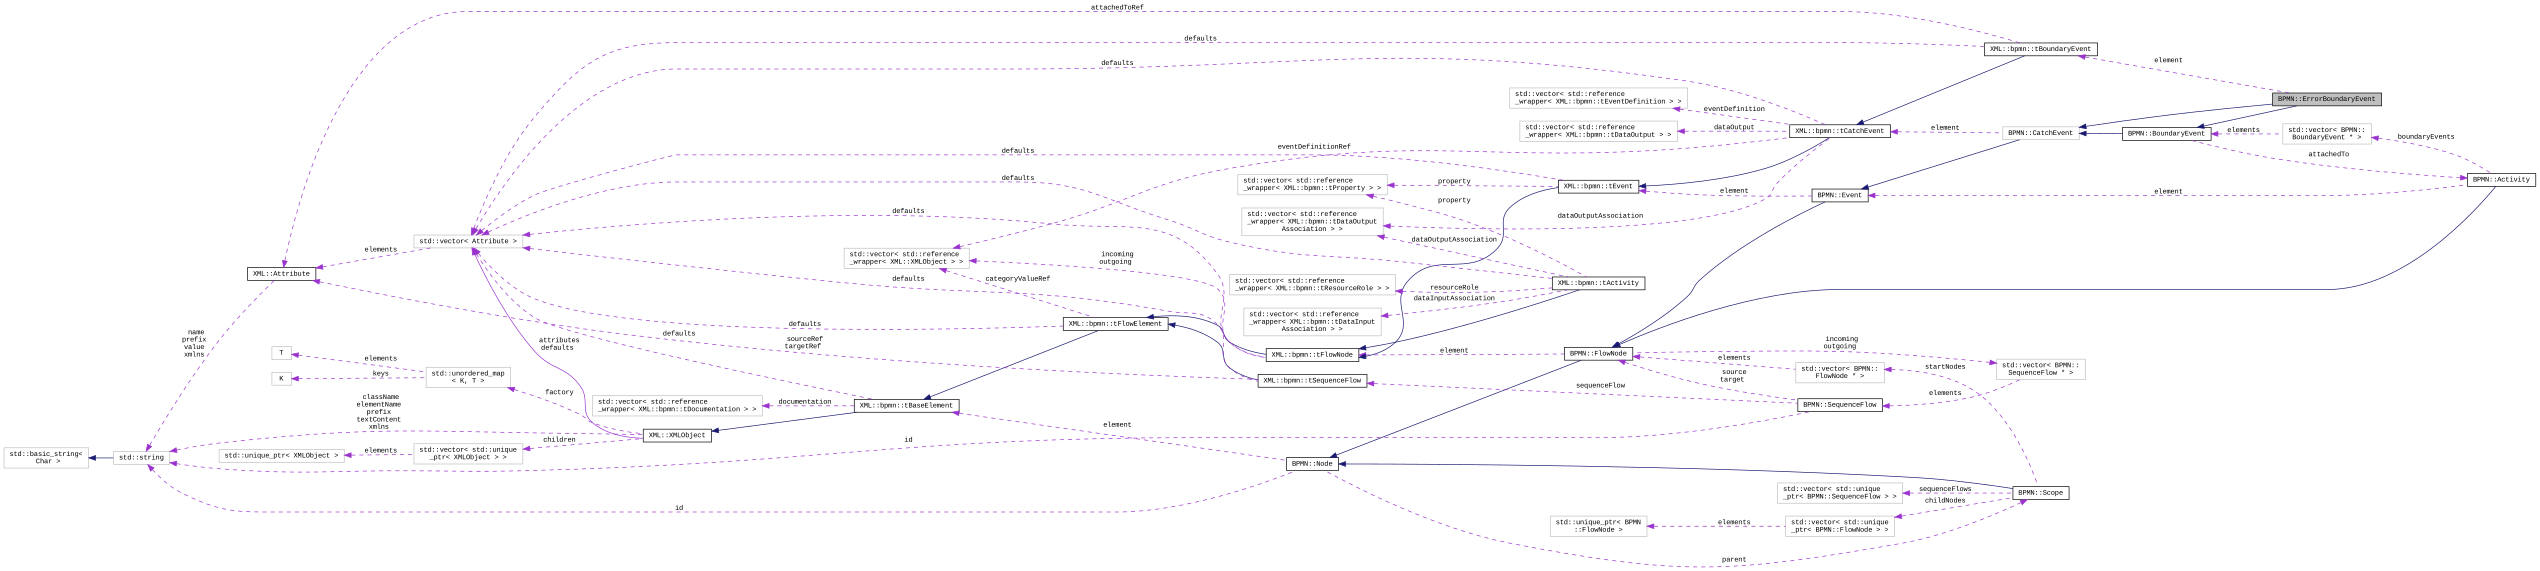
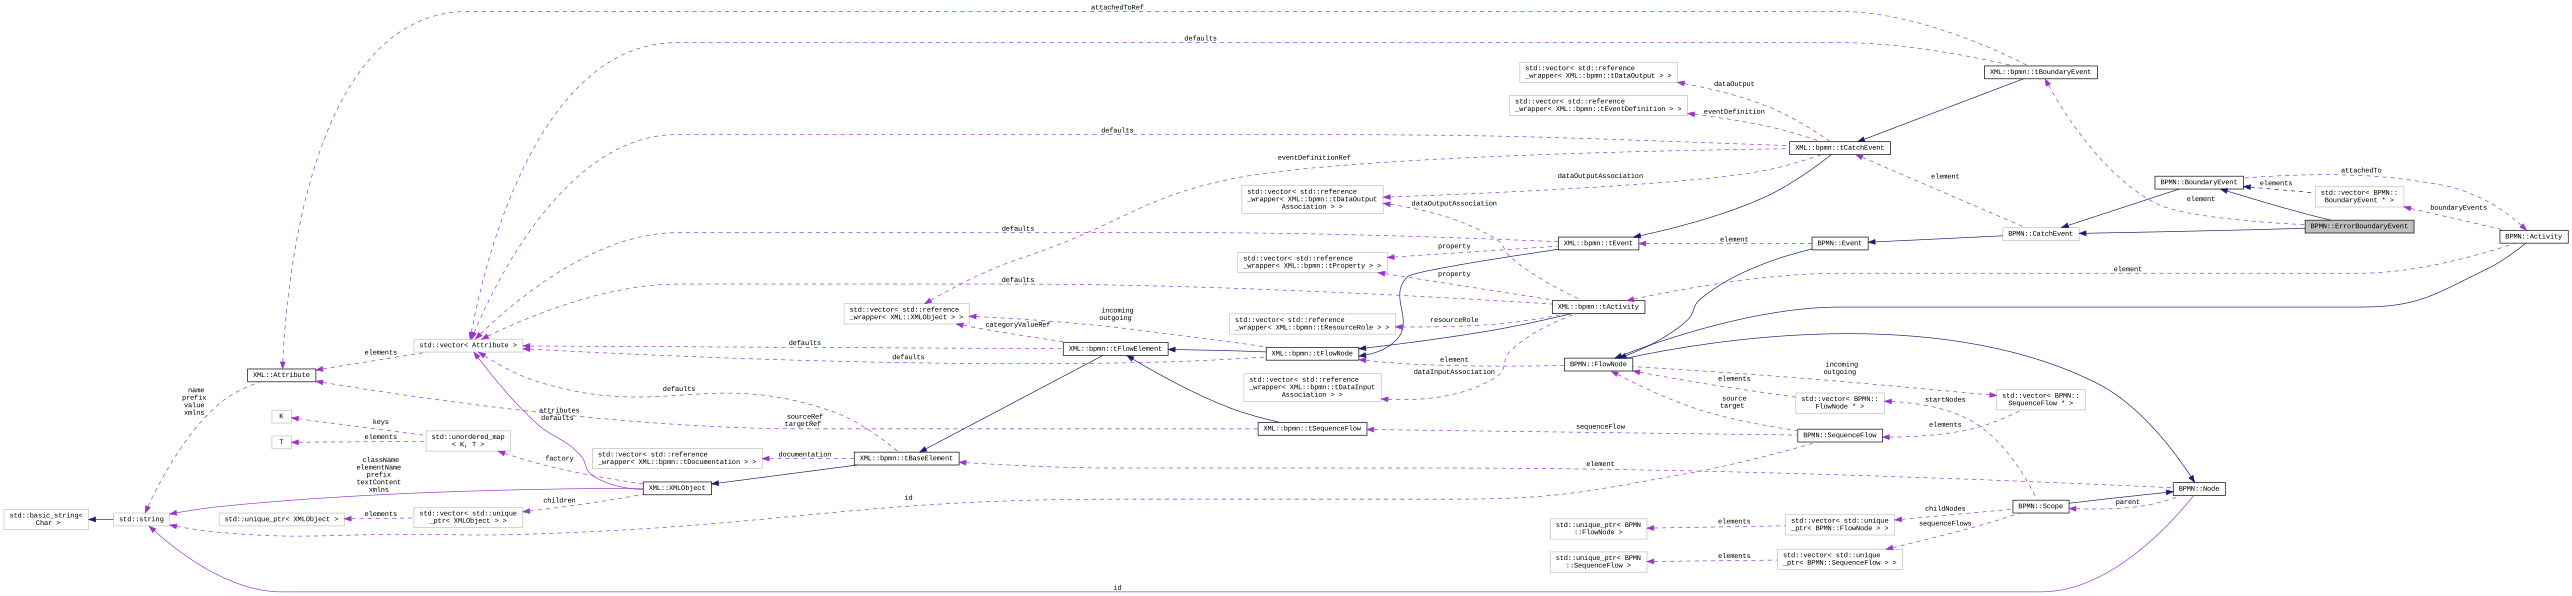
(2250, 134) -> (2283, 190)
(2171, 195) -> (2075, 273)
(914, 288) -> none
(409, 431) -> (409, 493)
(721, 512) -> (1182, 592)
none -> (1599, 562)
